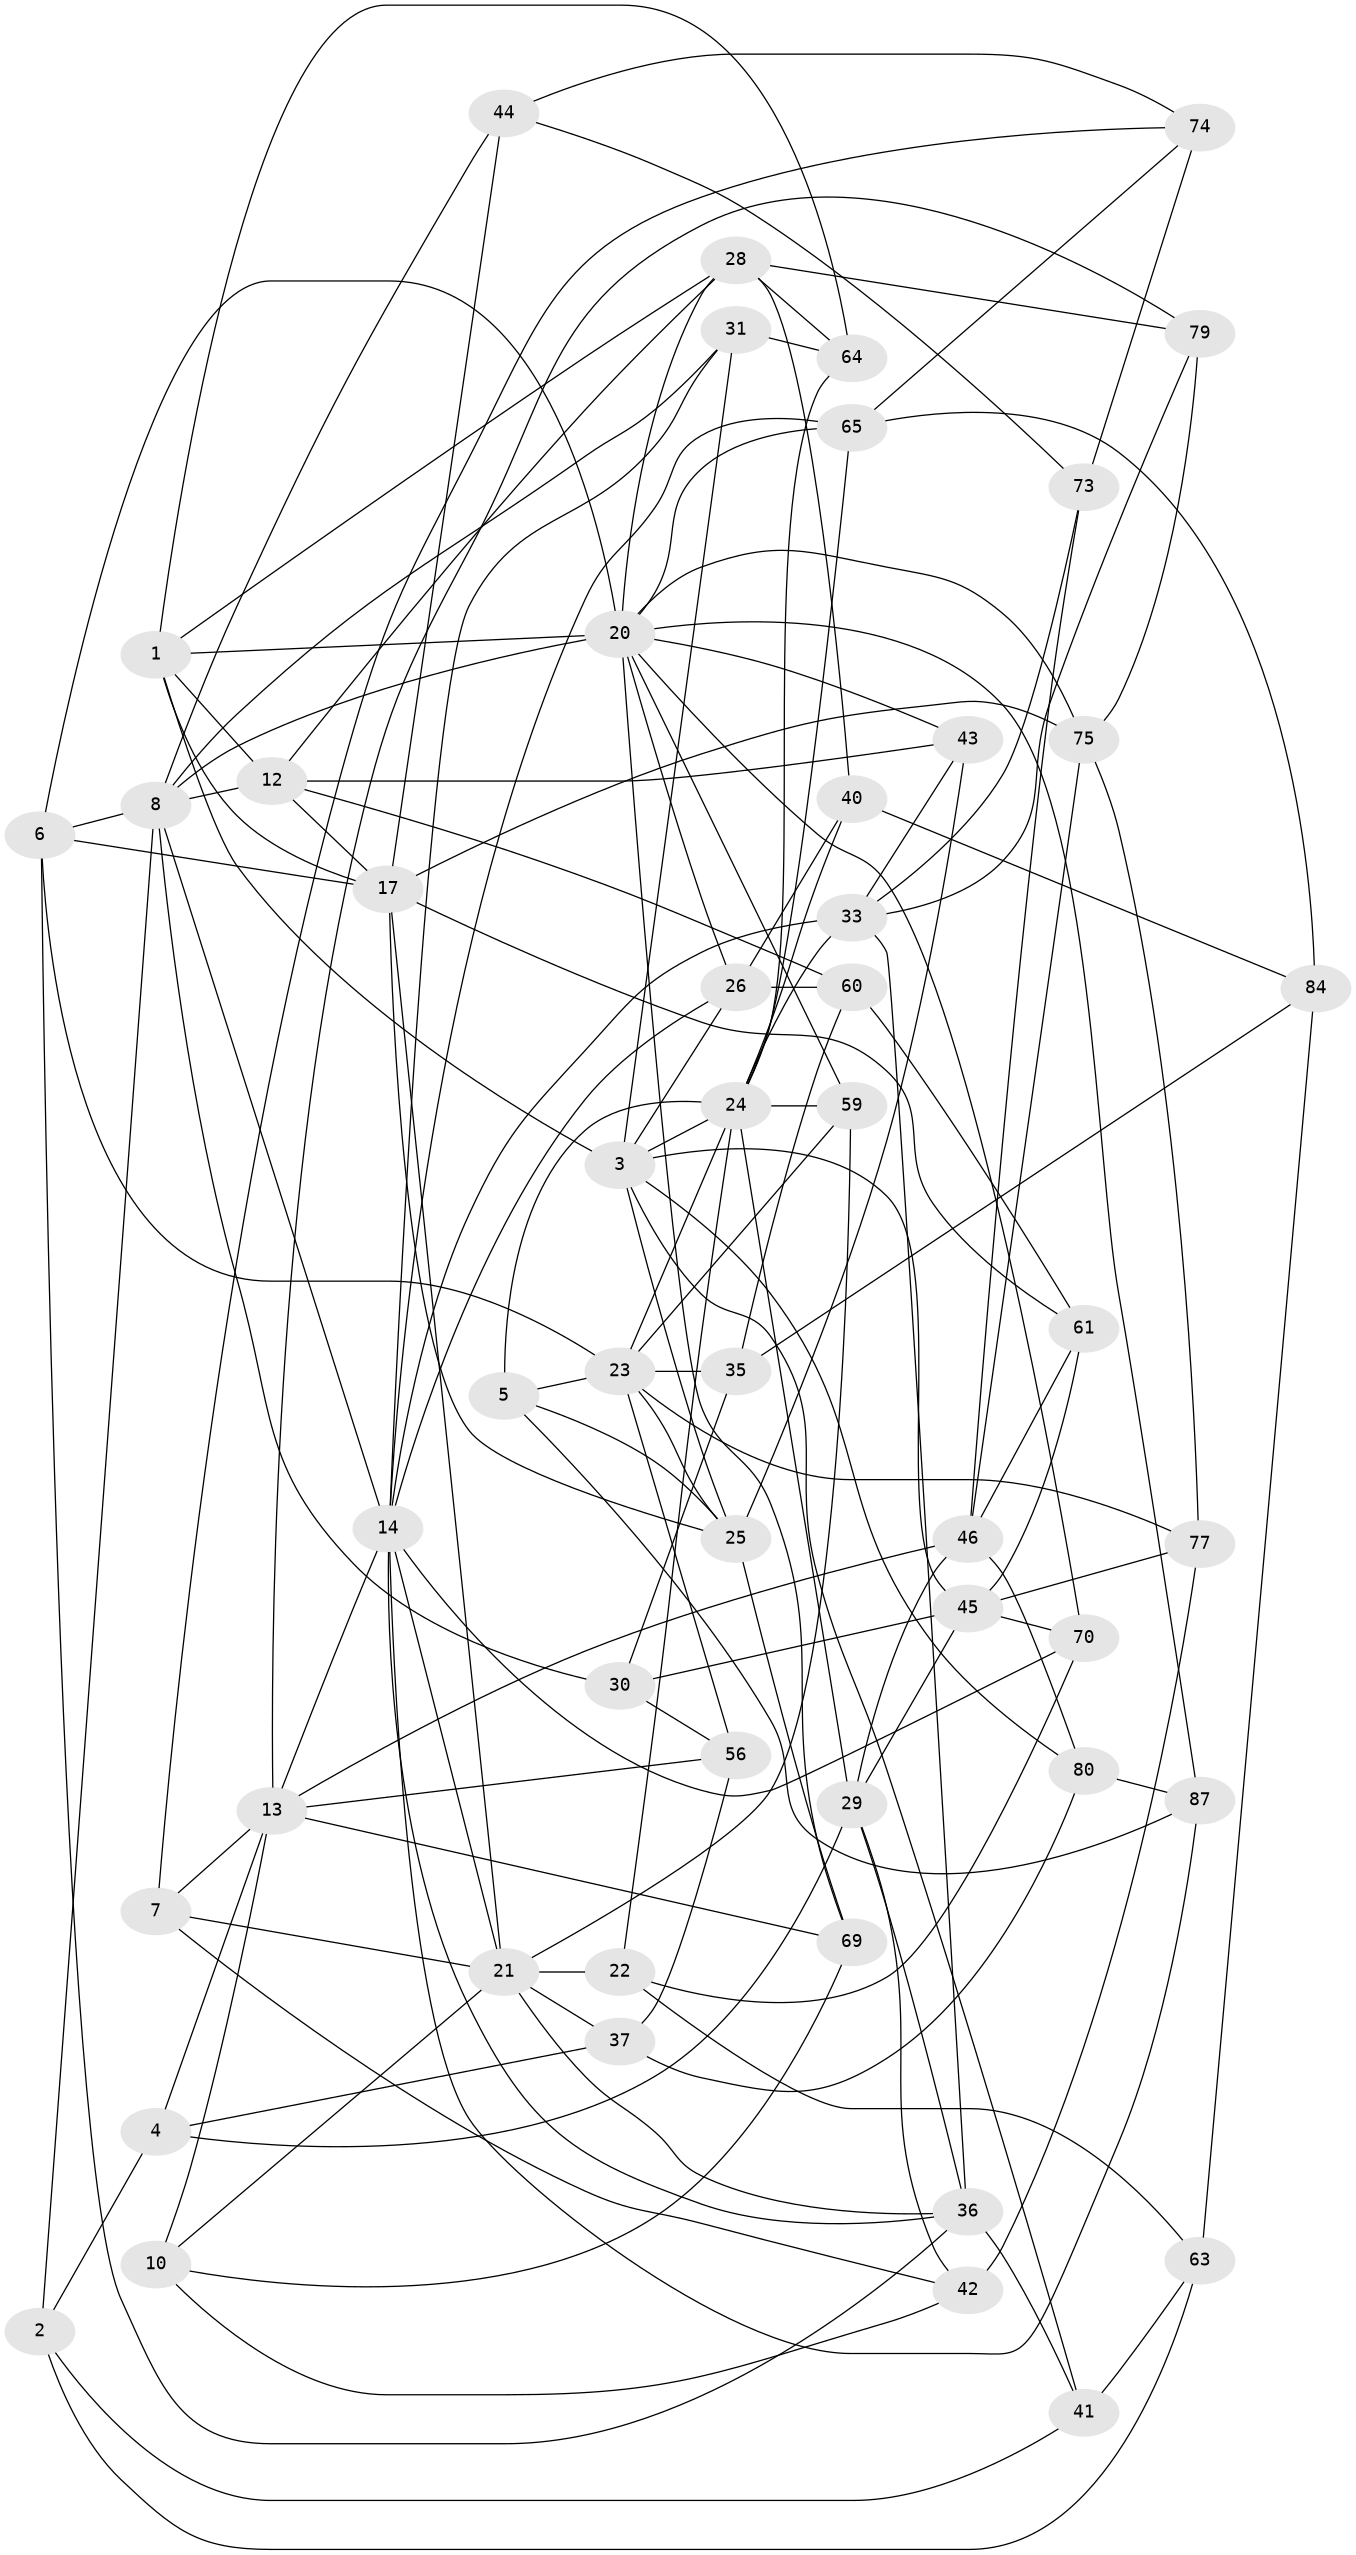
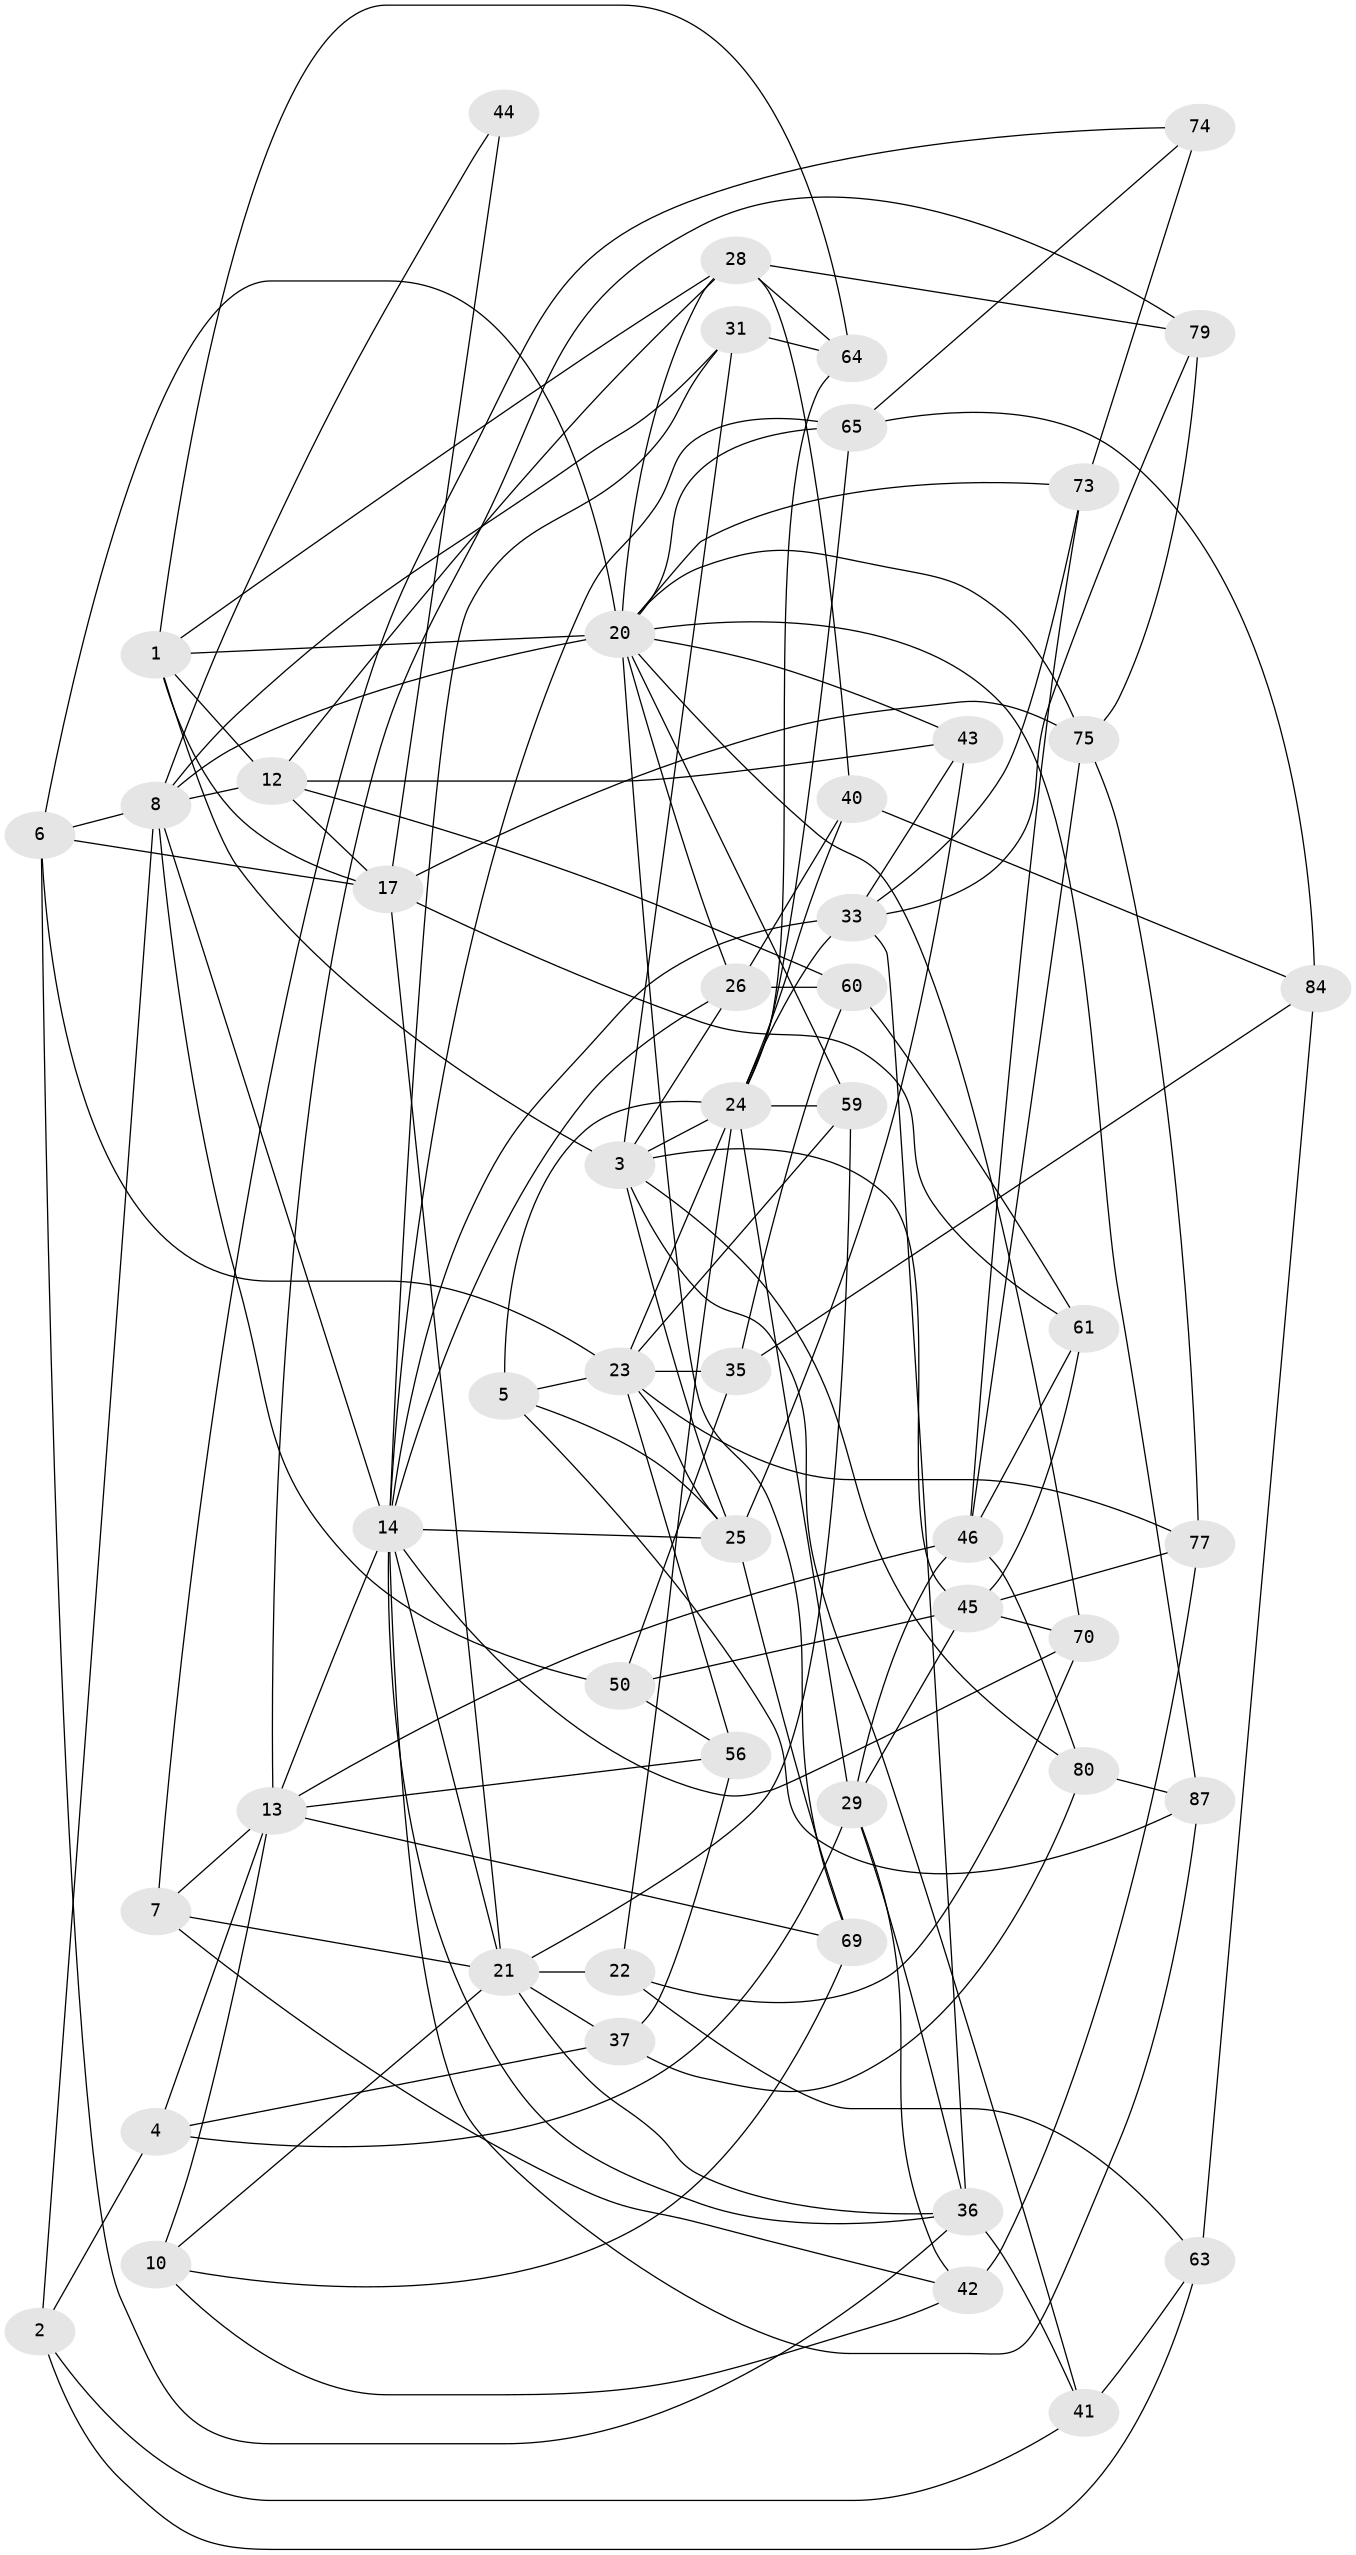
(856, 54) -> none
(821, 261) -> (835, 496)
(452, 1397) -> (562, 1534)
(620, 1686) -> (620, 1686)
